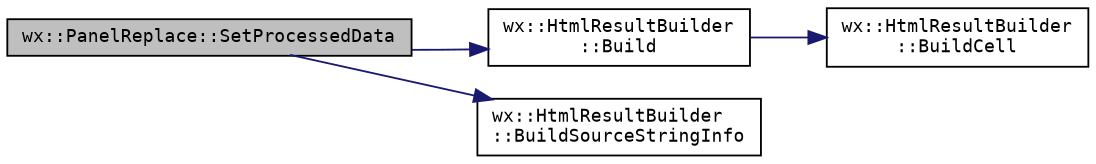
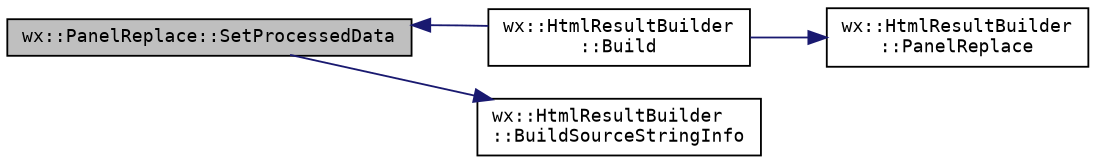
(958, 37) -> (958, 37)
(441, 50) -> (460, 25)
